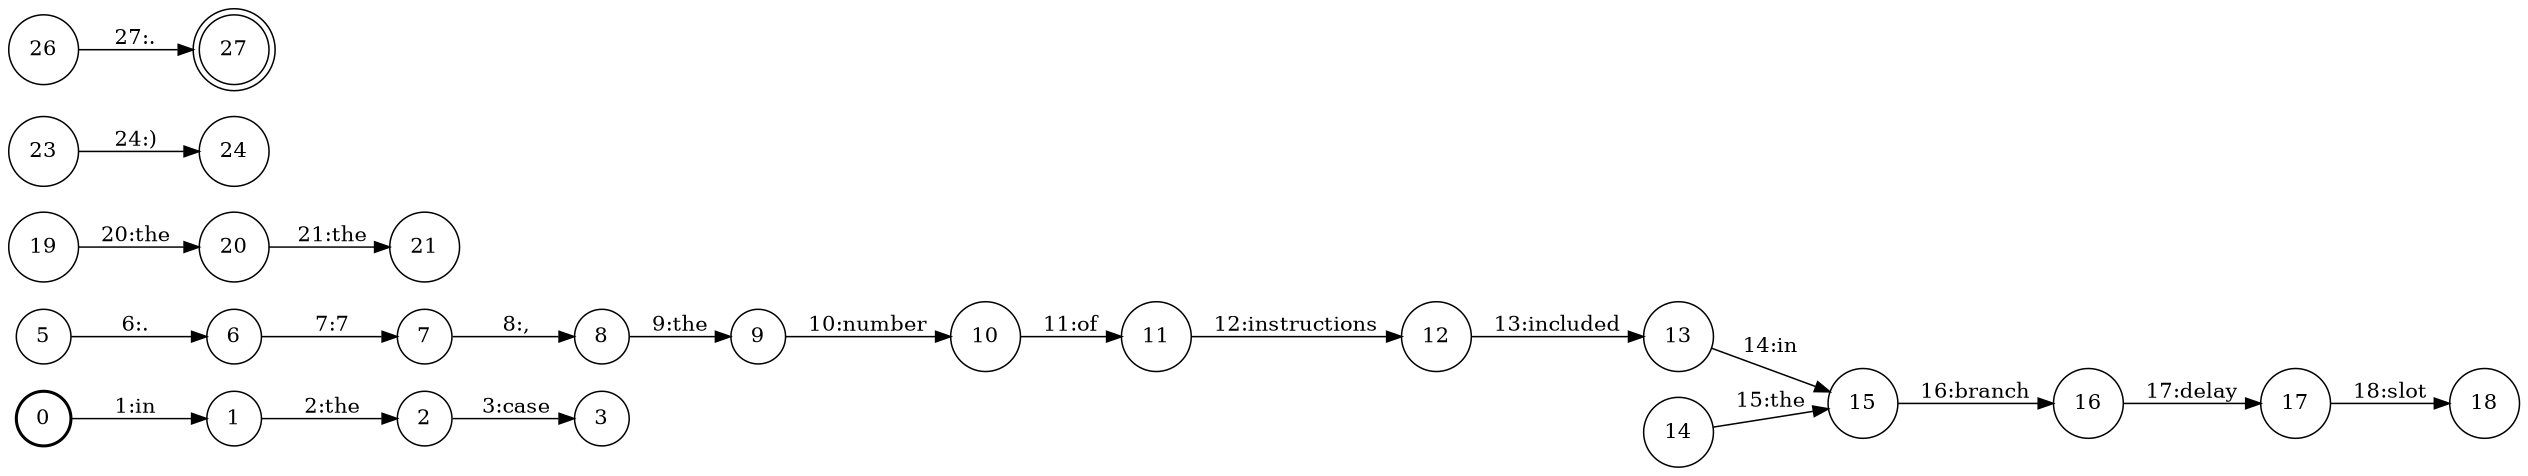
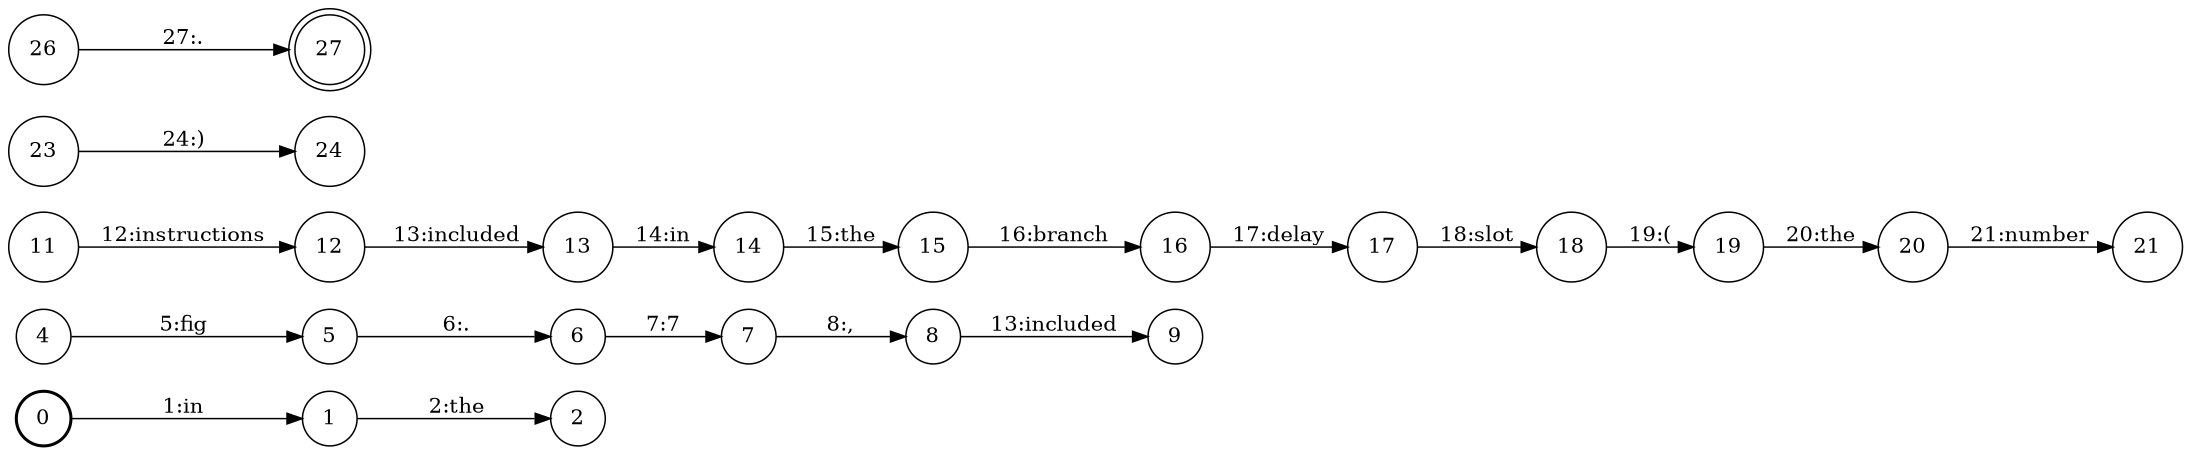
(332, 236) -> (2030, 236)
none -> (1642, 247)
(680, 325) -> (1054, 325)
none -> (44, 337)
(986, 337) -> none
(1763, 367) -> (656, 247)
(602, 419) -> none
